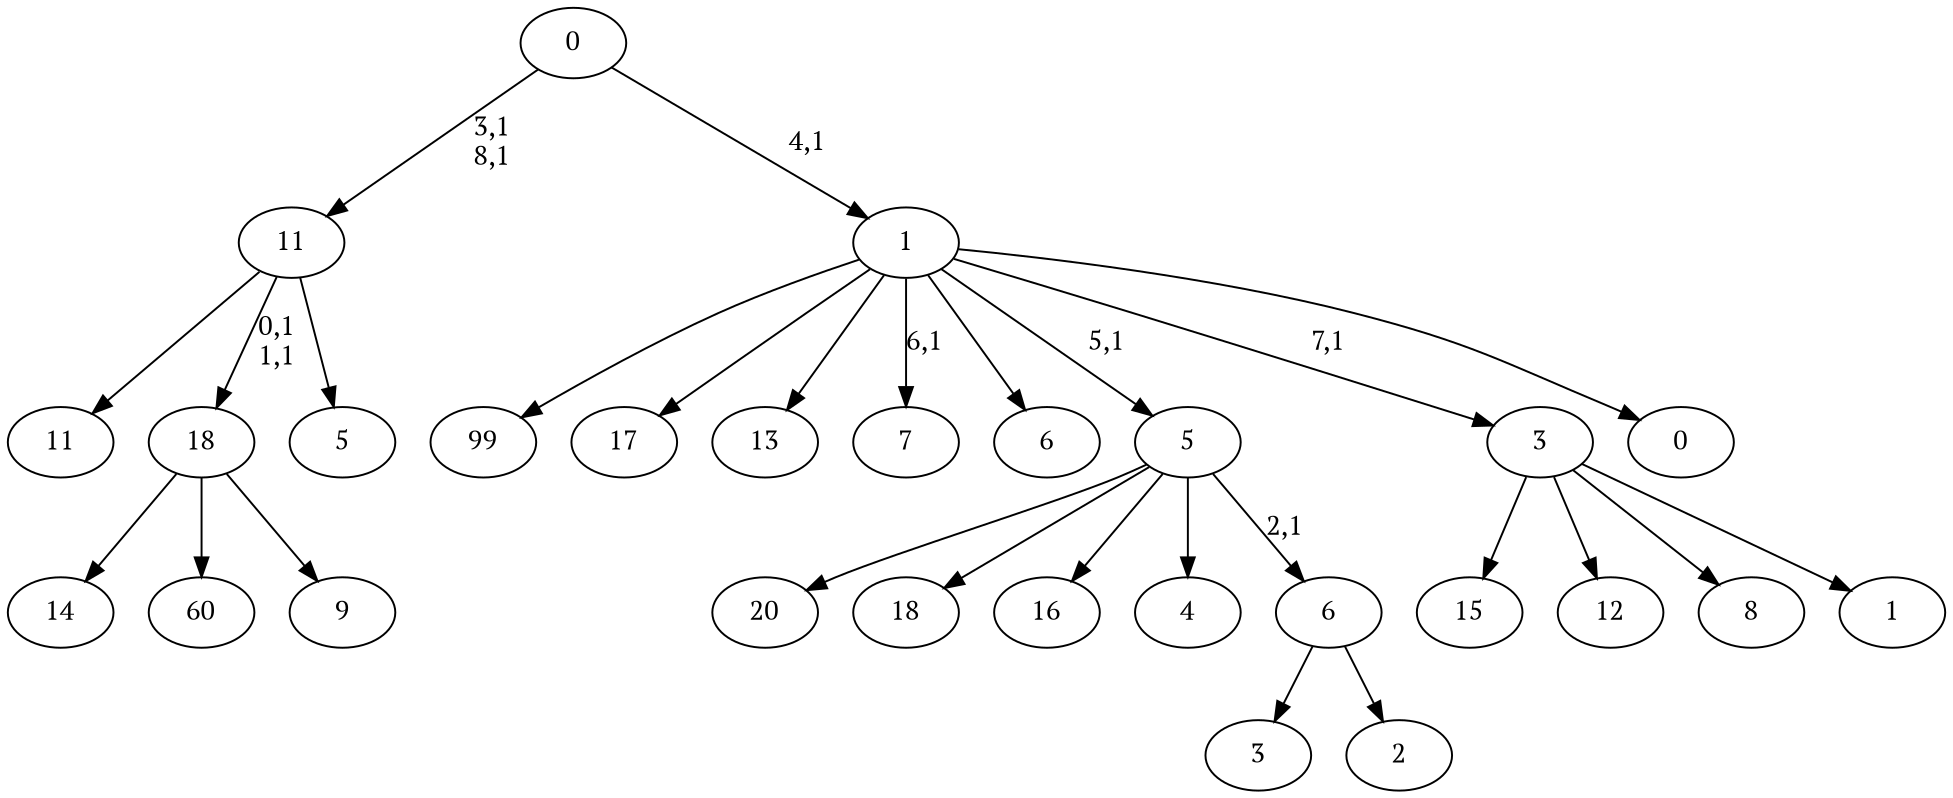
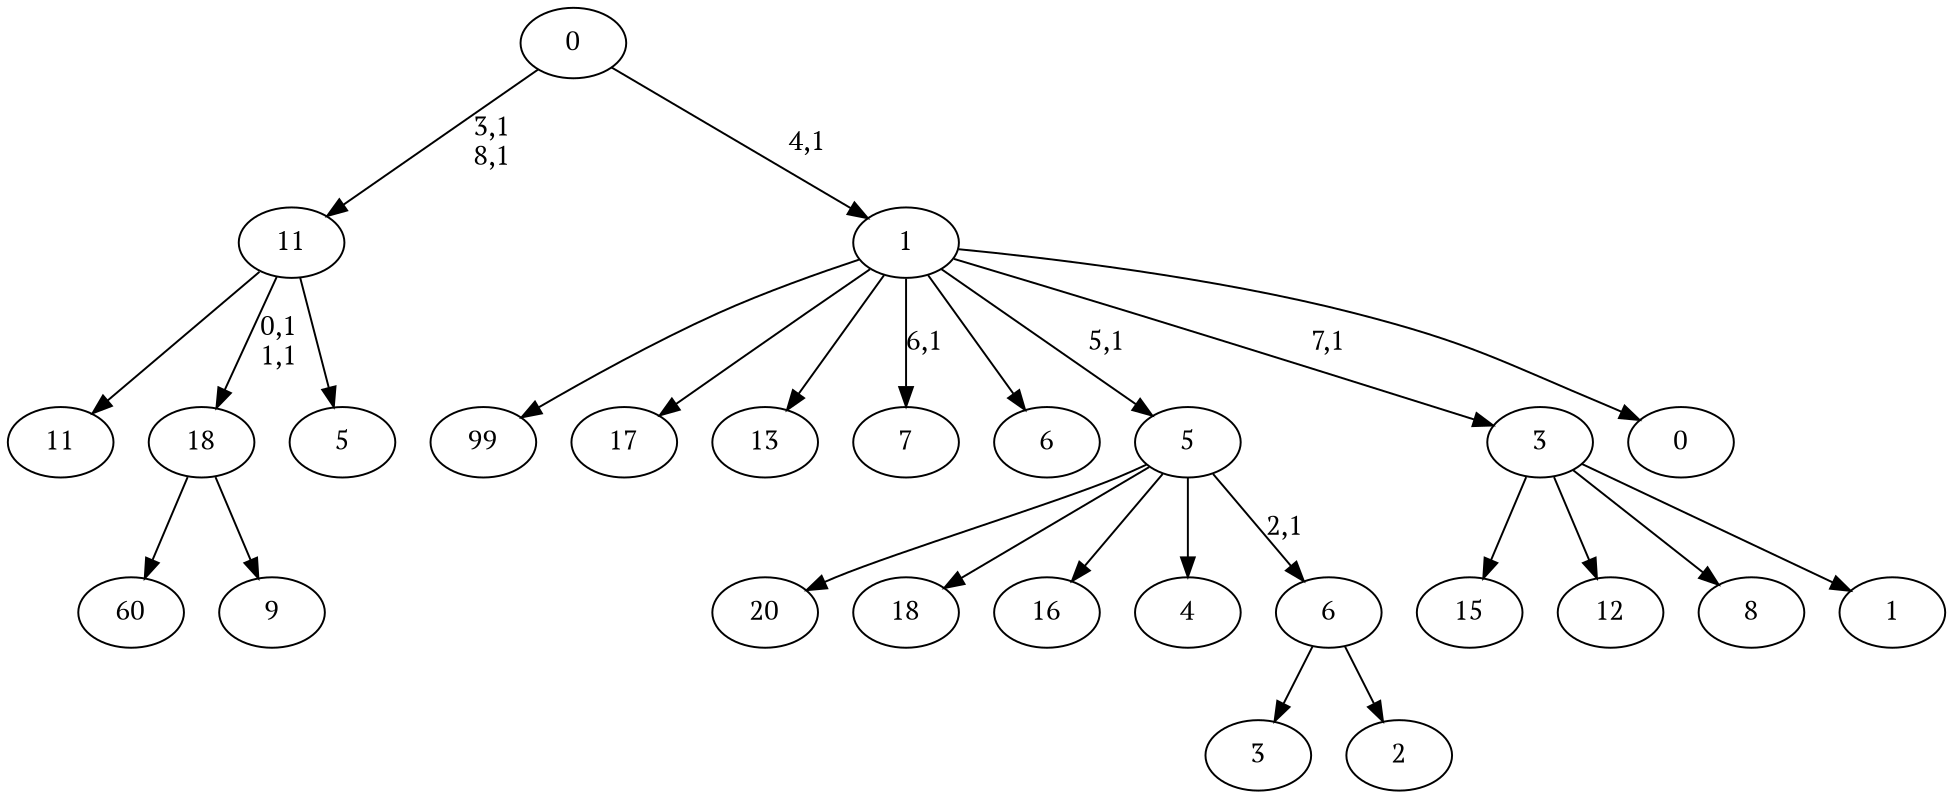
(61, 613) -> none
